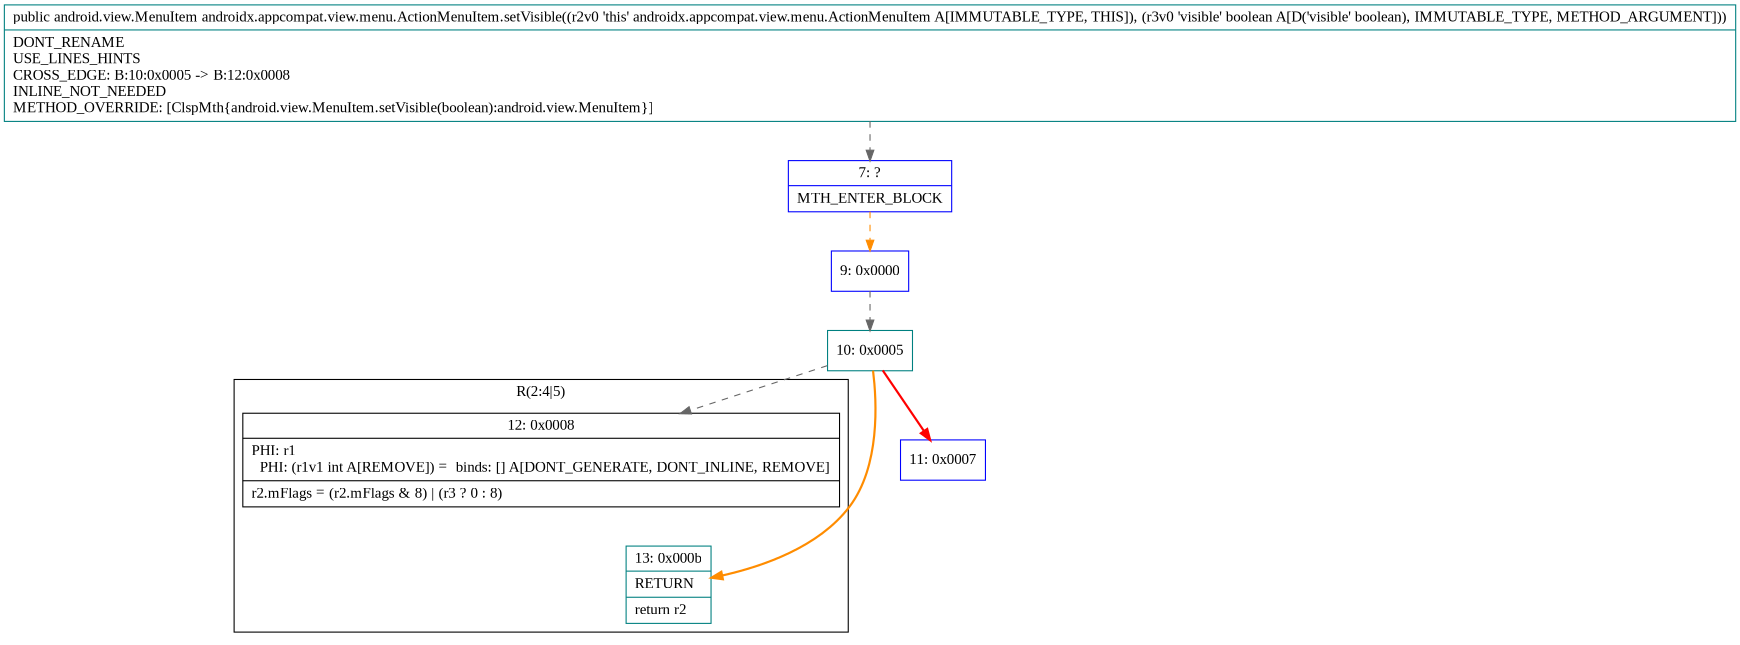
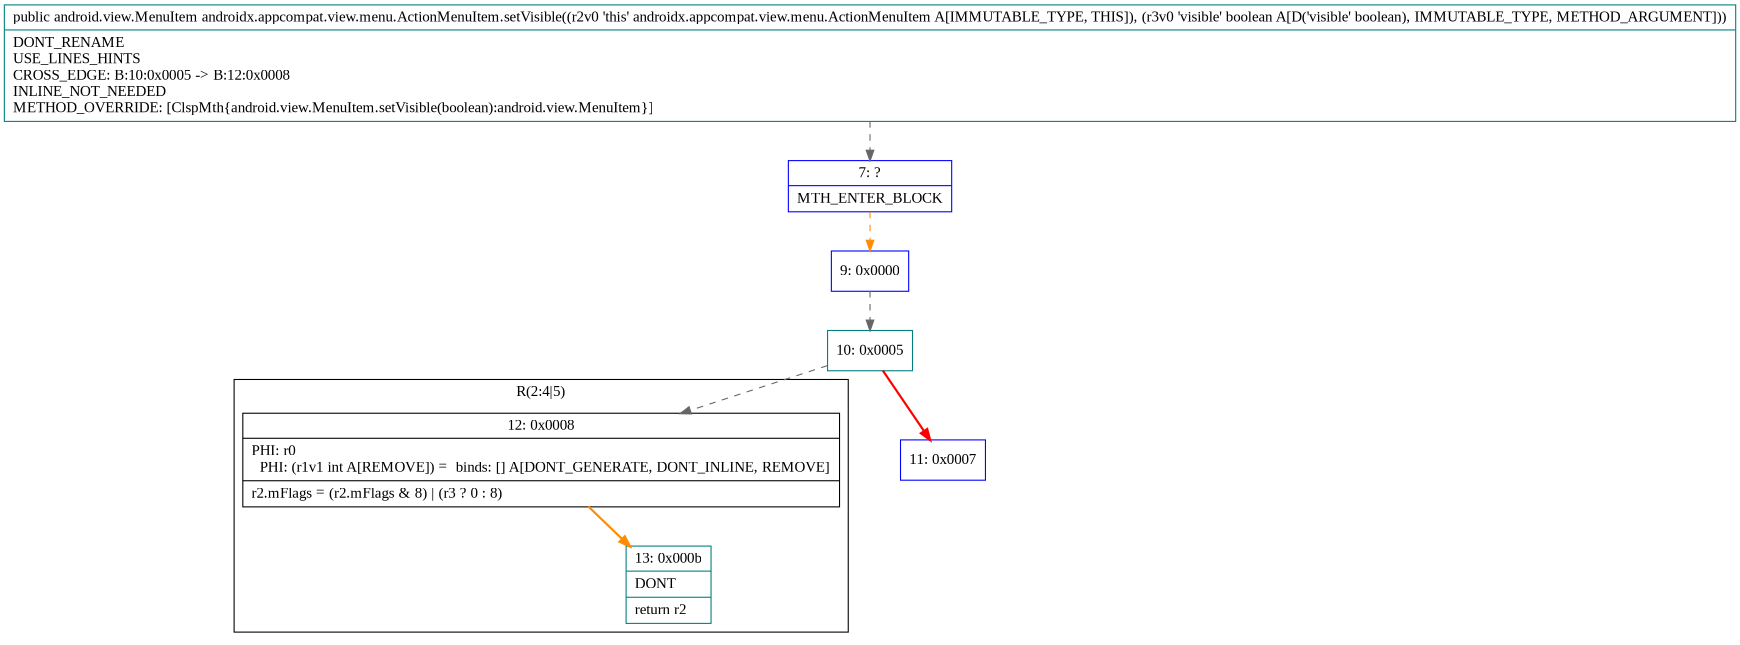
(276, 451) -> (276, 451)
(855, 497) -> (605, 523)
(665, 584) -> (656, 584)
